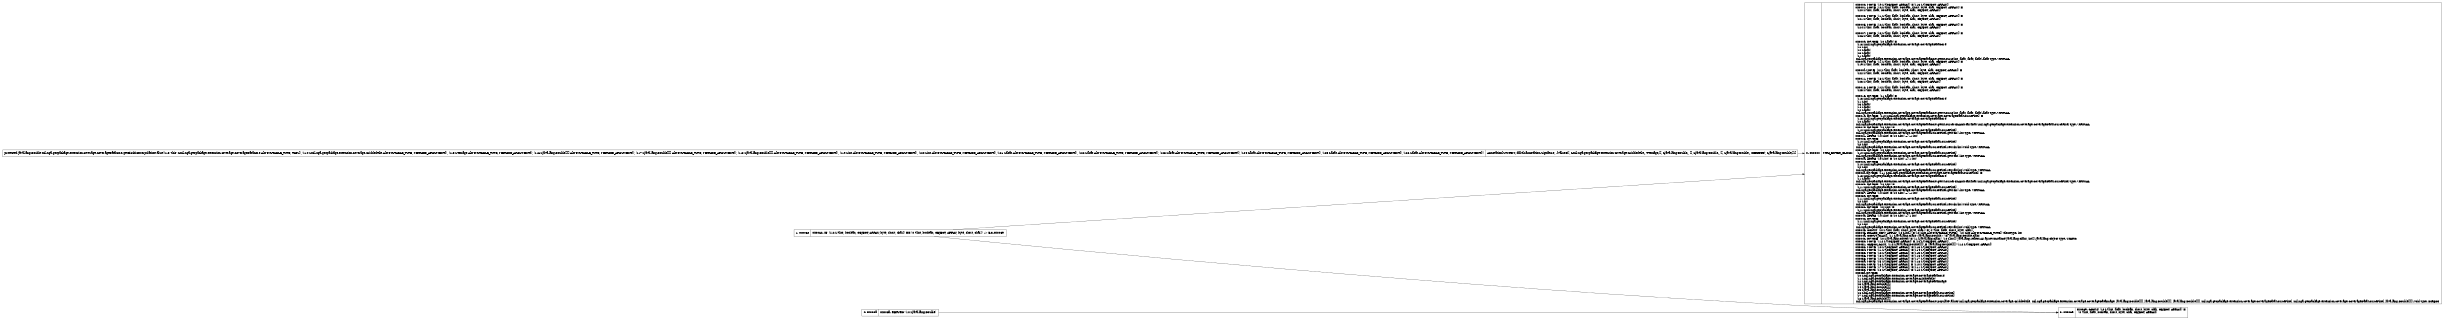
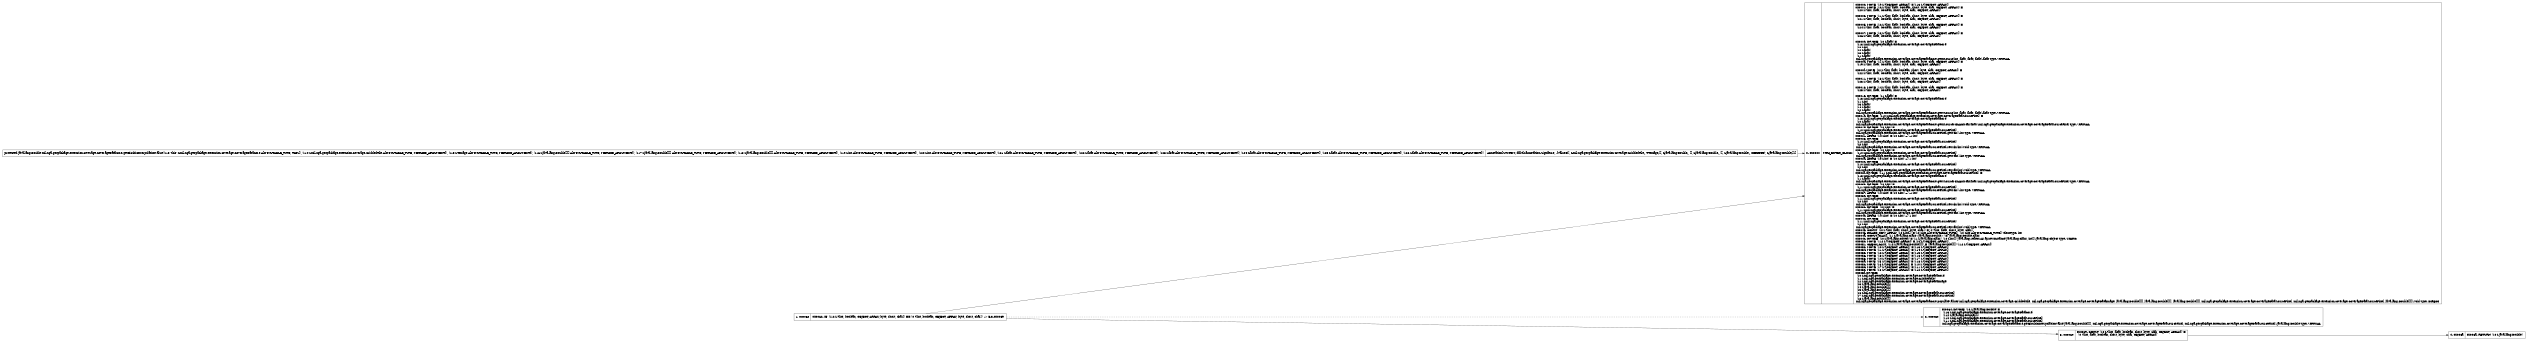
(1497, 313) -> (2317, 335)
none -> (2123, 317)
